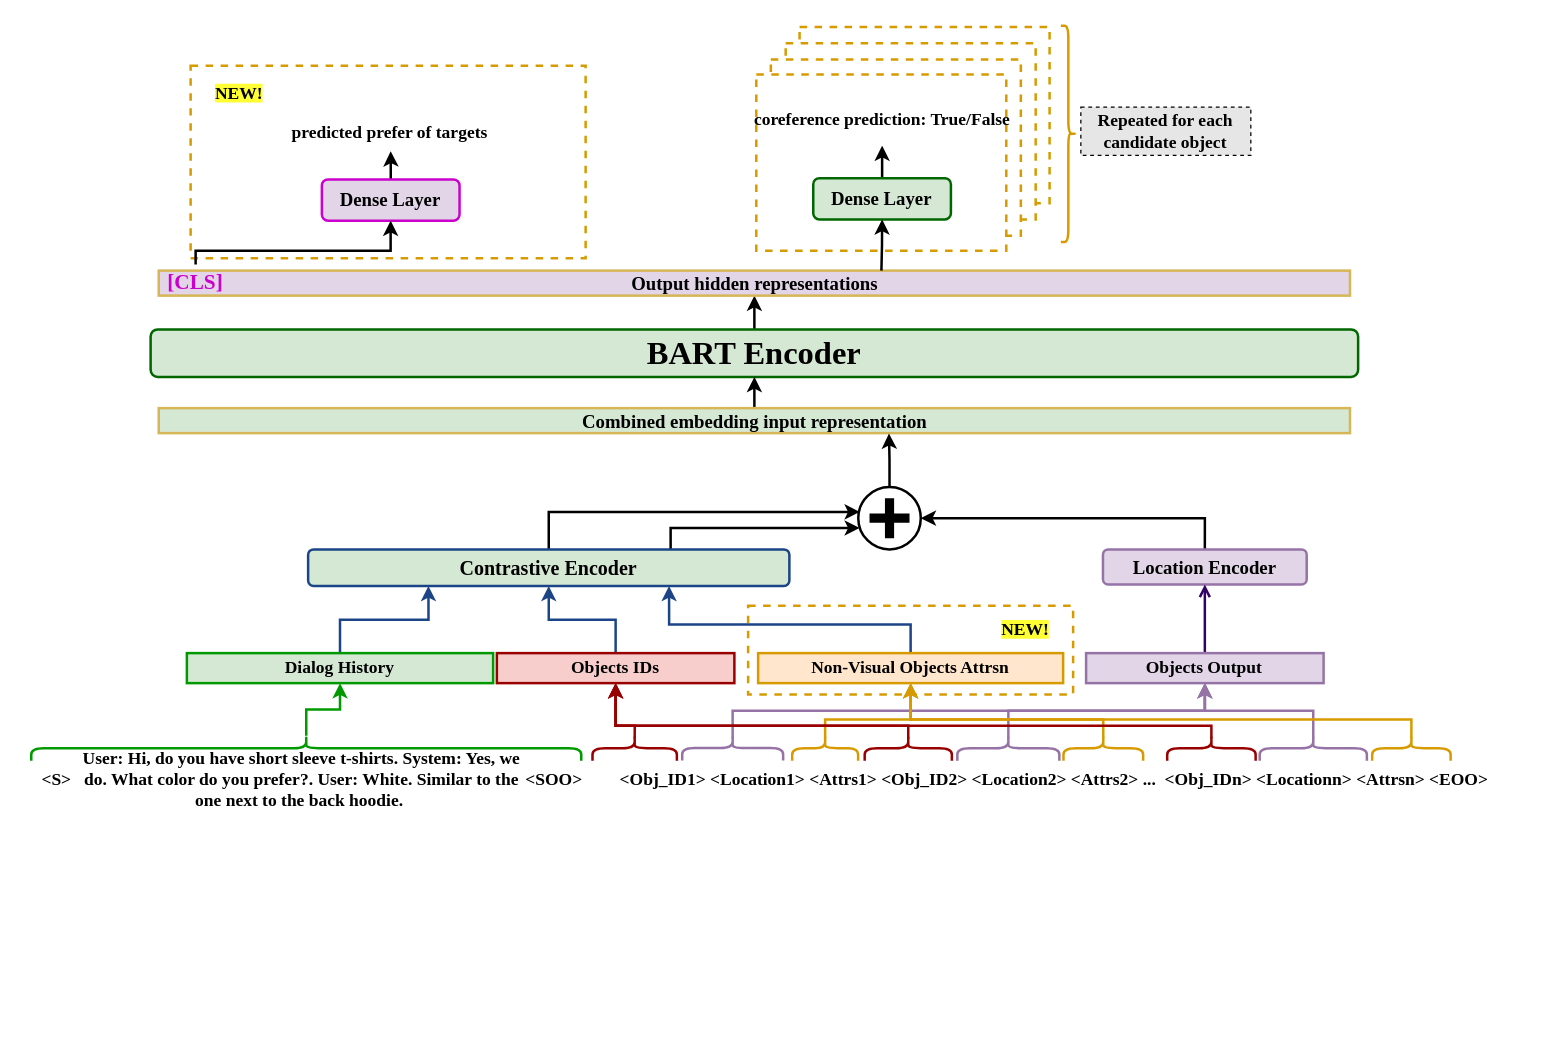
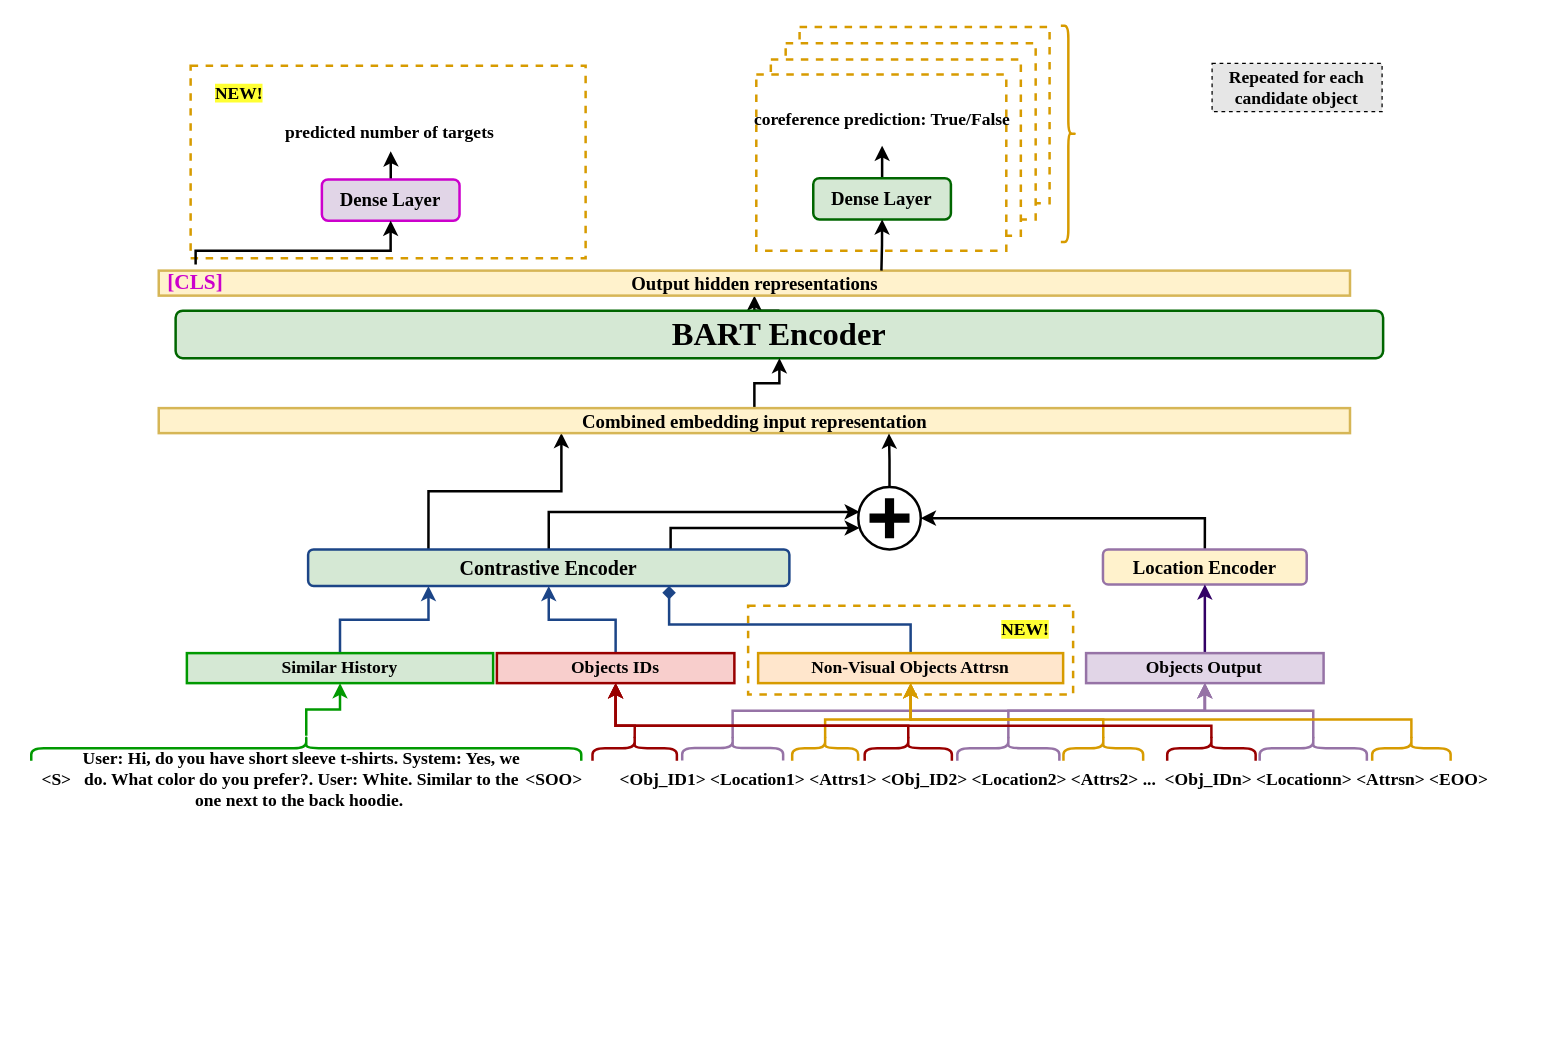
(1166, 131) -> (1297, 88)
(390, 133) -> (390, 133)
(754, 283) -> (754, 283)
(754, 353) -> (779, 334)
(754, 421) -> (754, 421)
none -> (490, 491)
(1205, 567) -> (1205, 567)
(1205, 595) -> (1205, 597)
(669, 598) -> (669, 599)
(340, 668) -> (340, 668)
